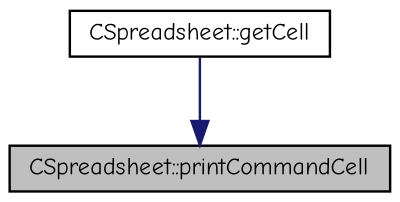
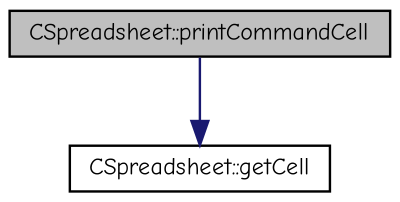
(200, 89) -> (200, 89)
